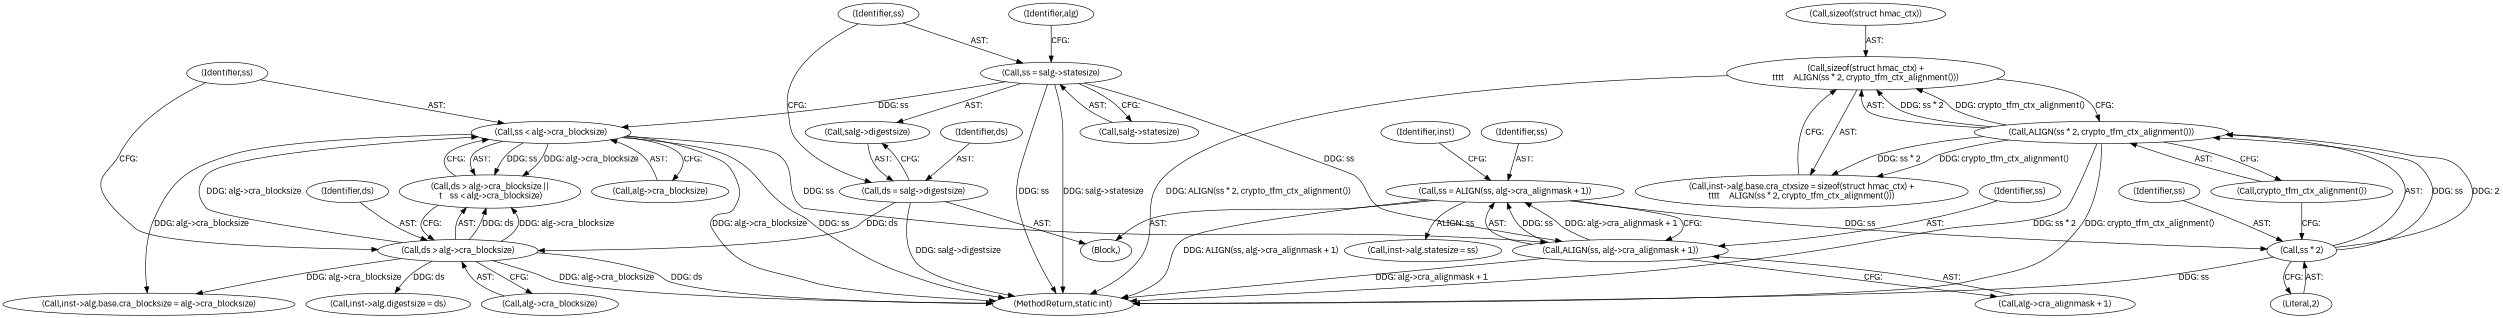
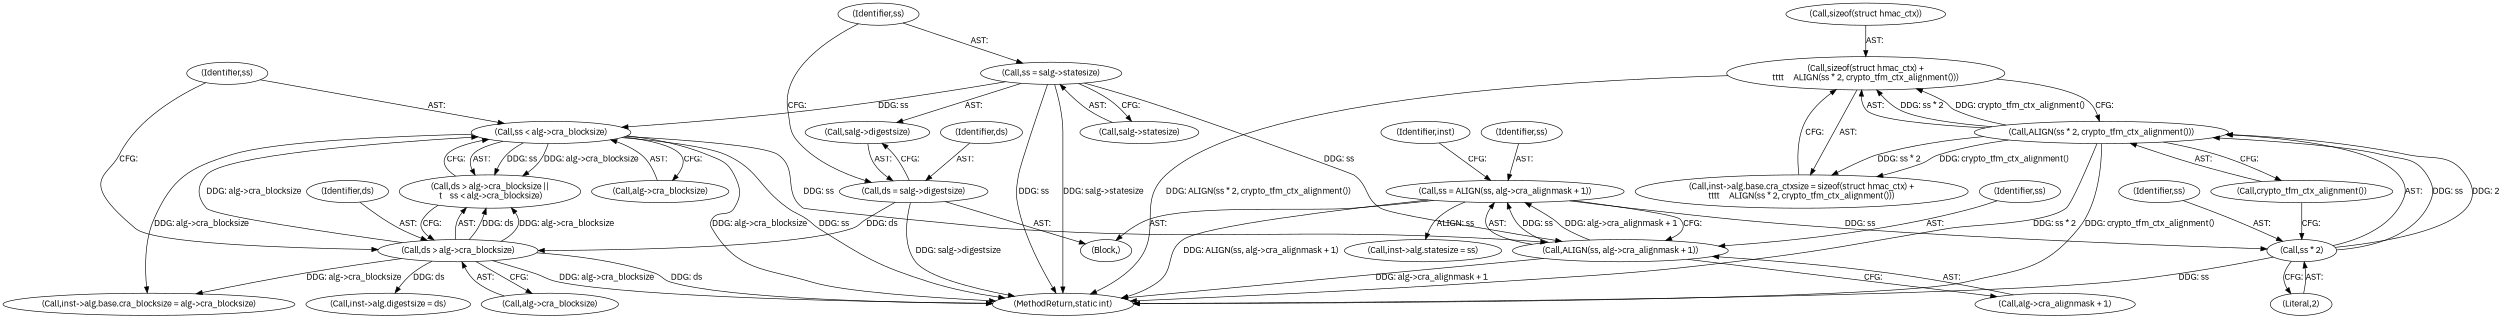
(1051, 14) -> none
